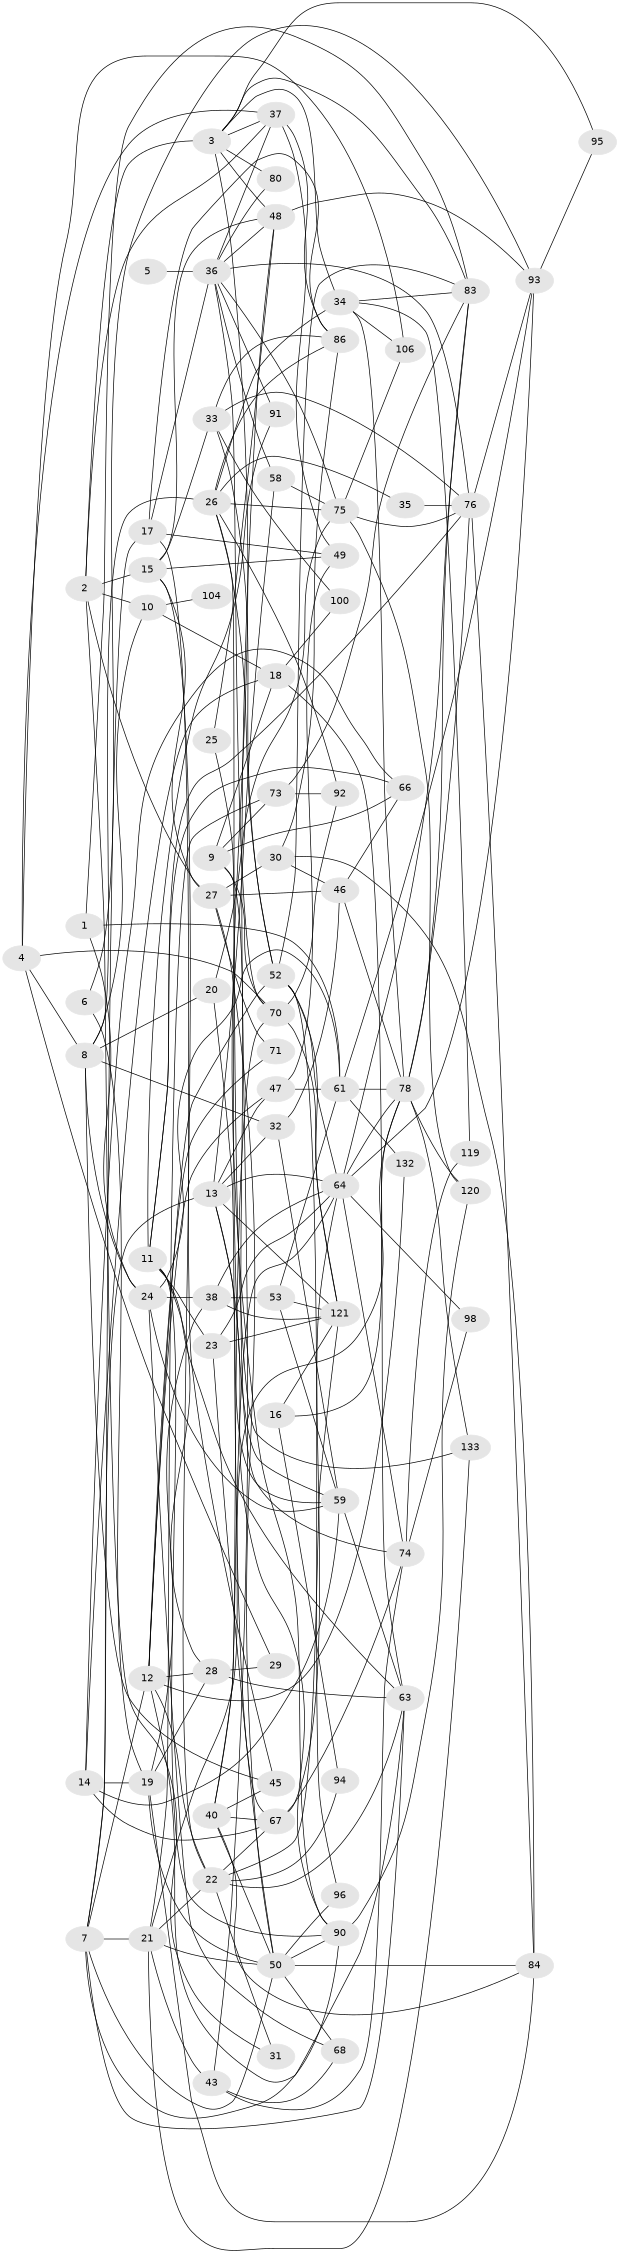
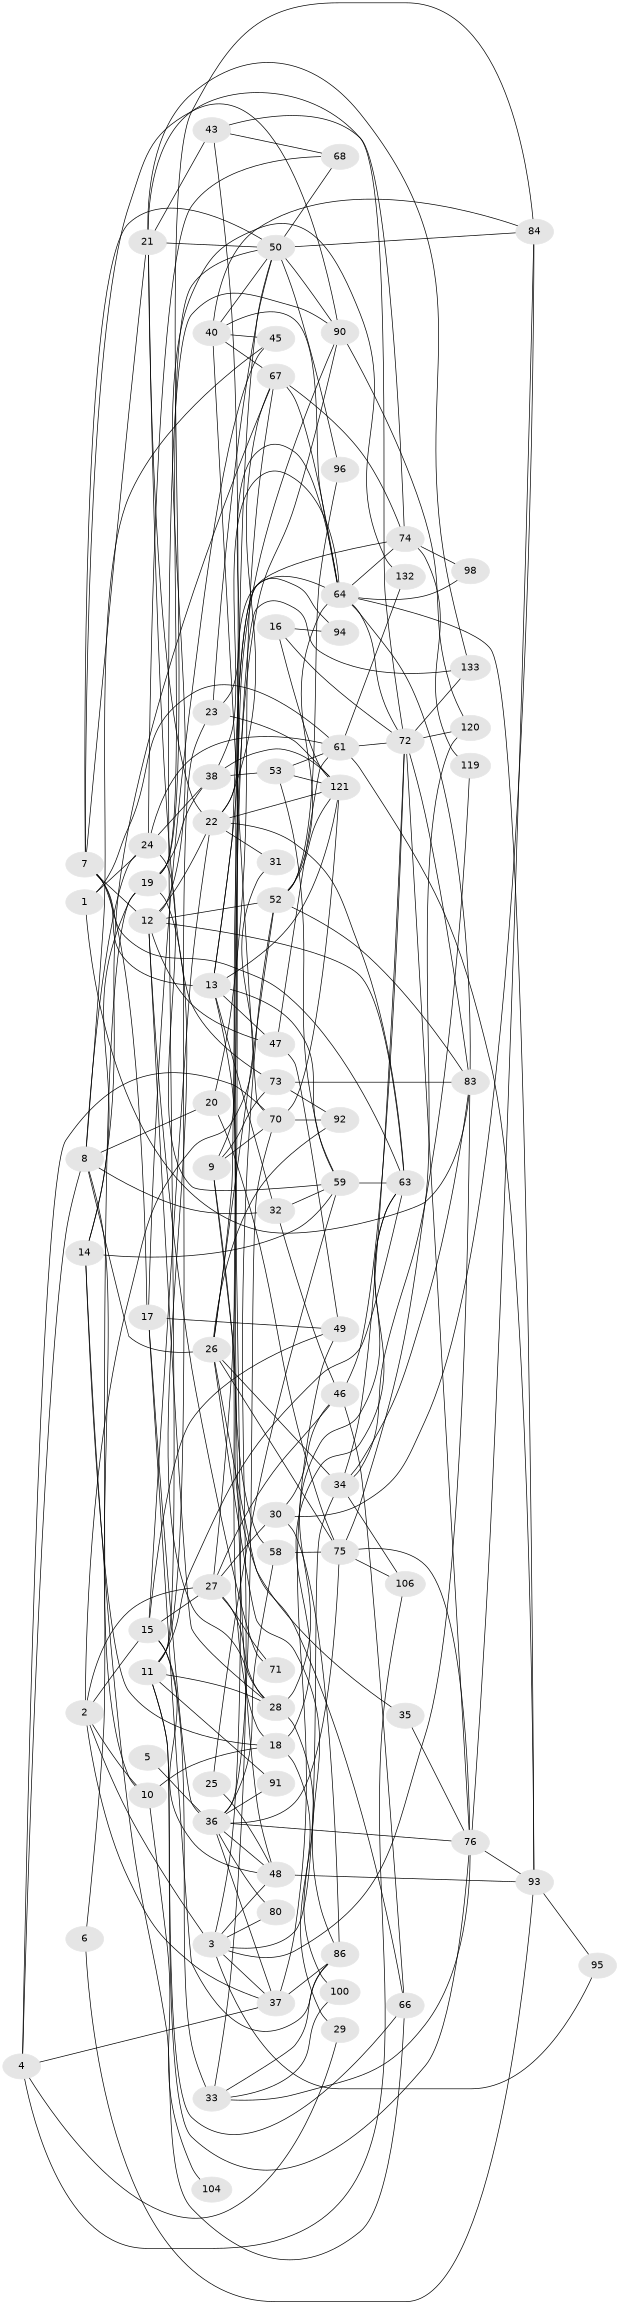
(405, 1089) -> (405, 741)
none -> (244, 1648)
